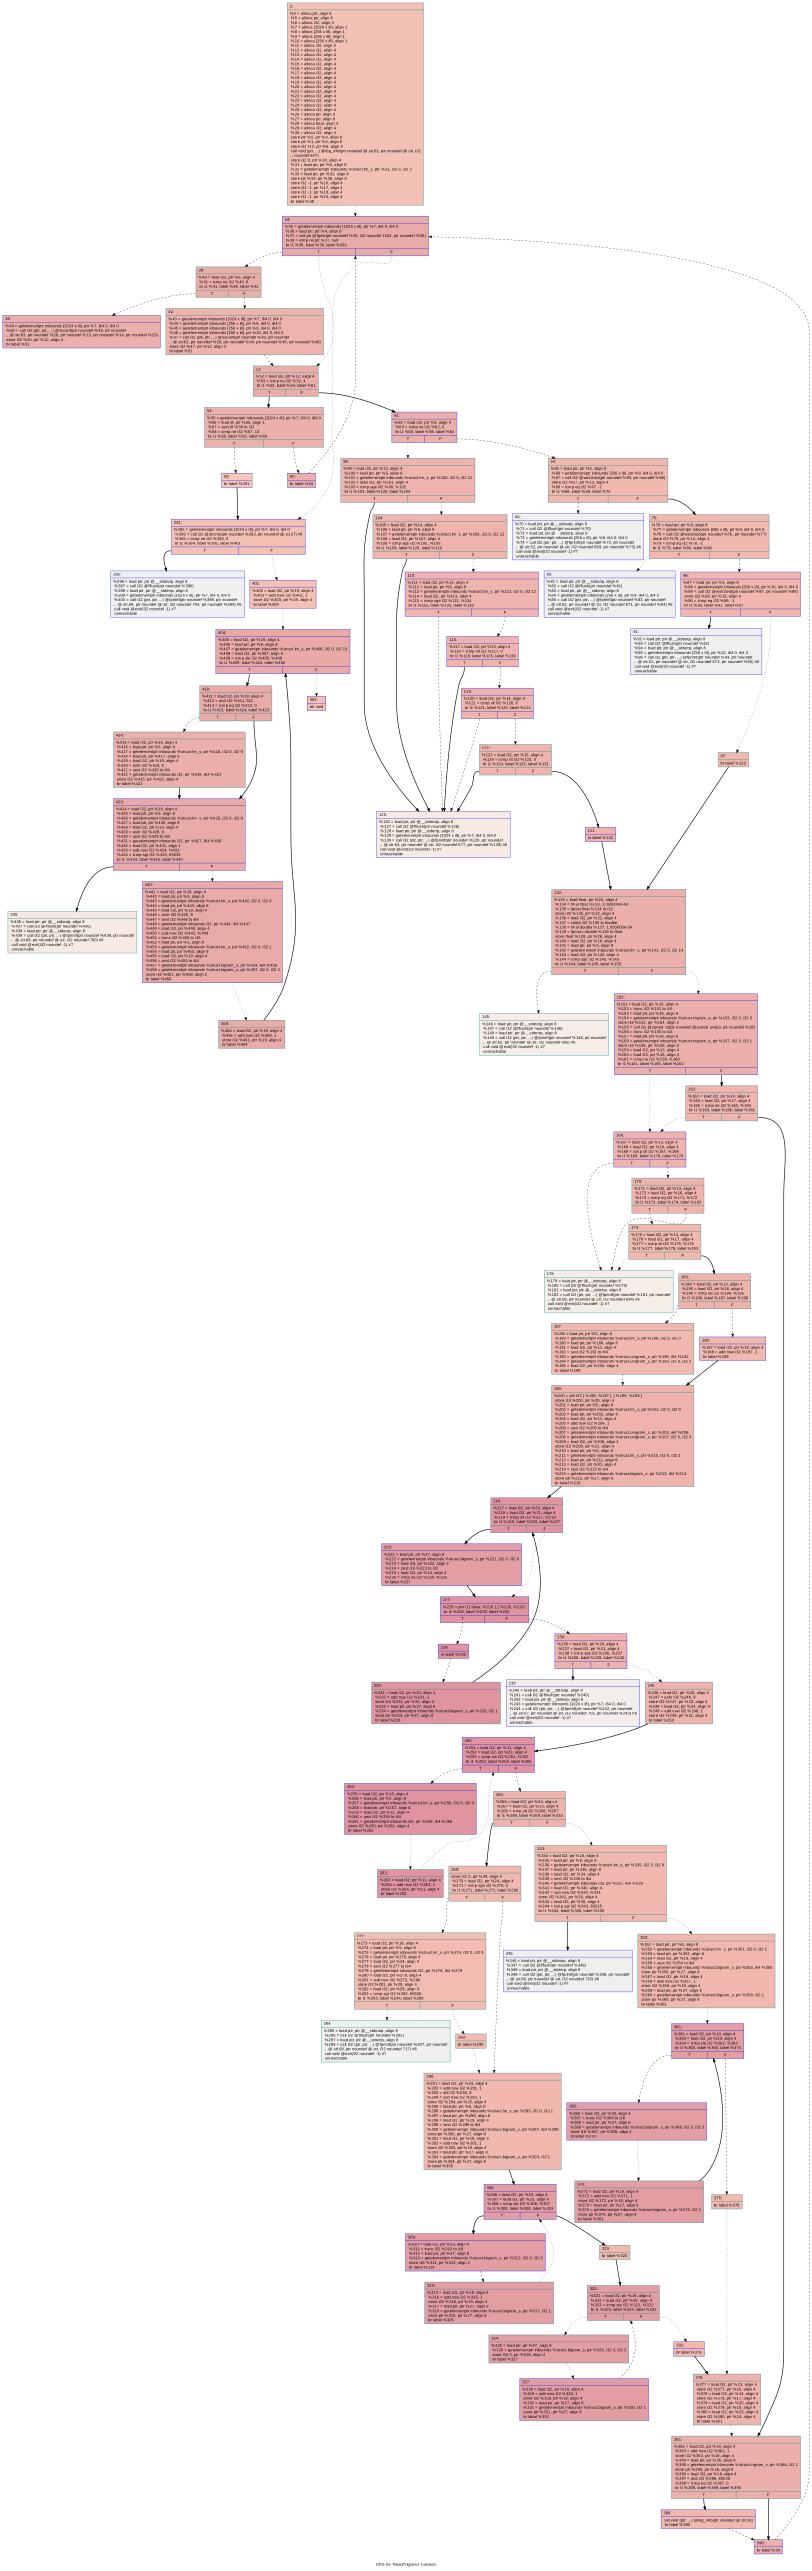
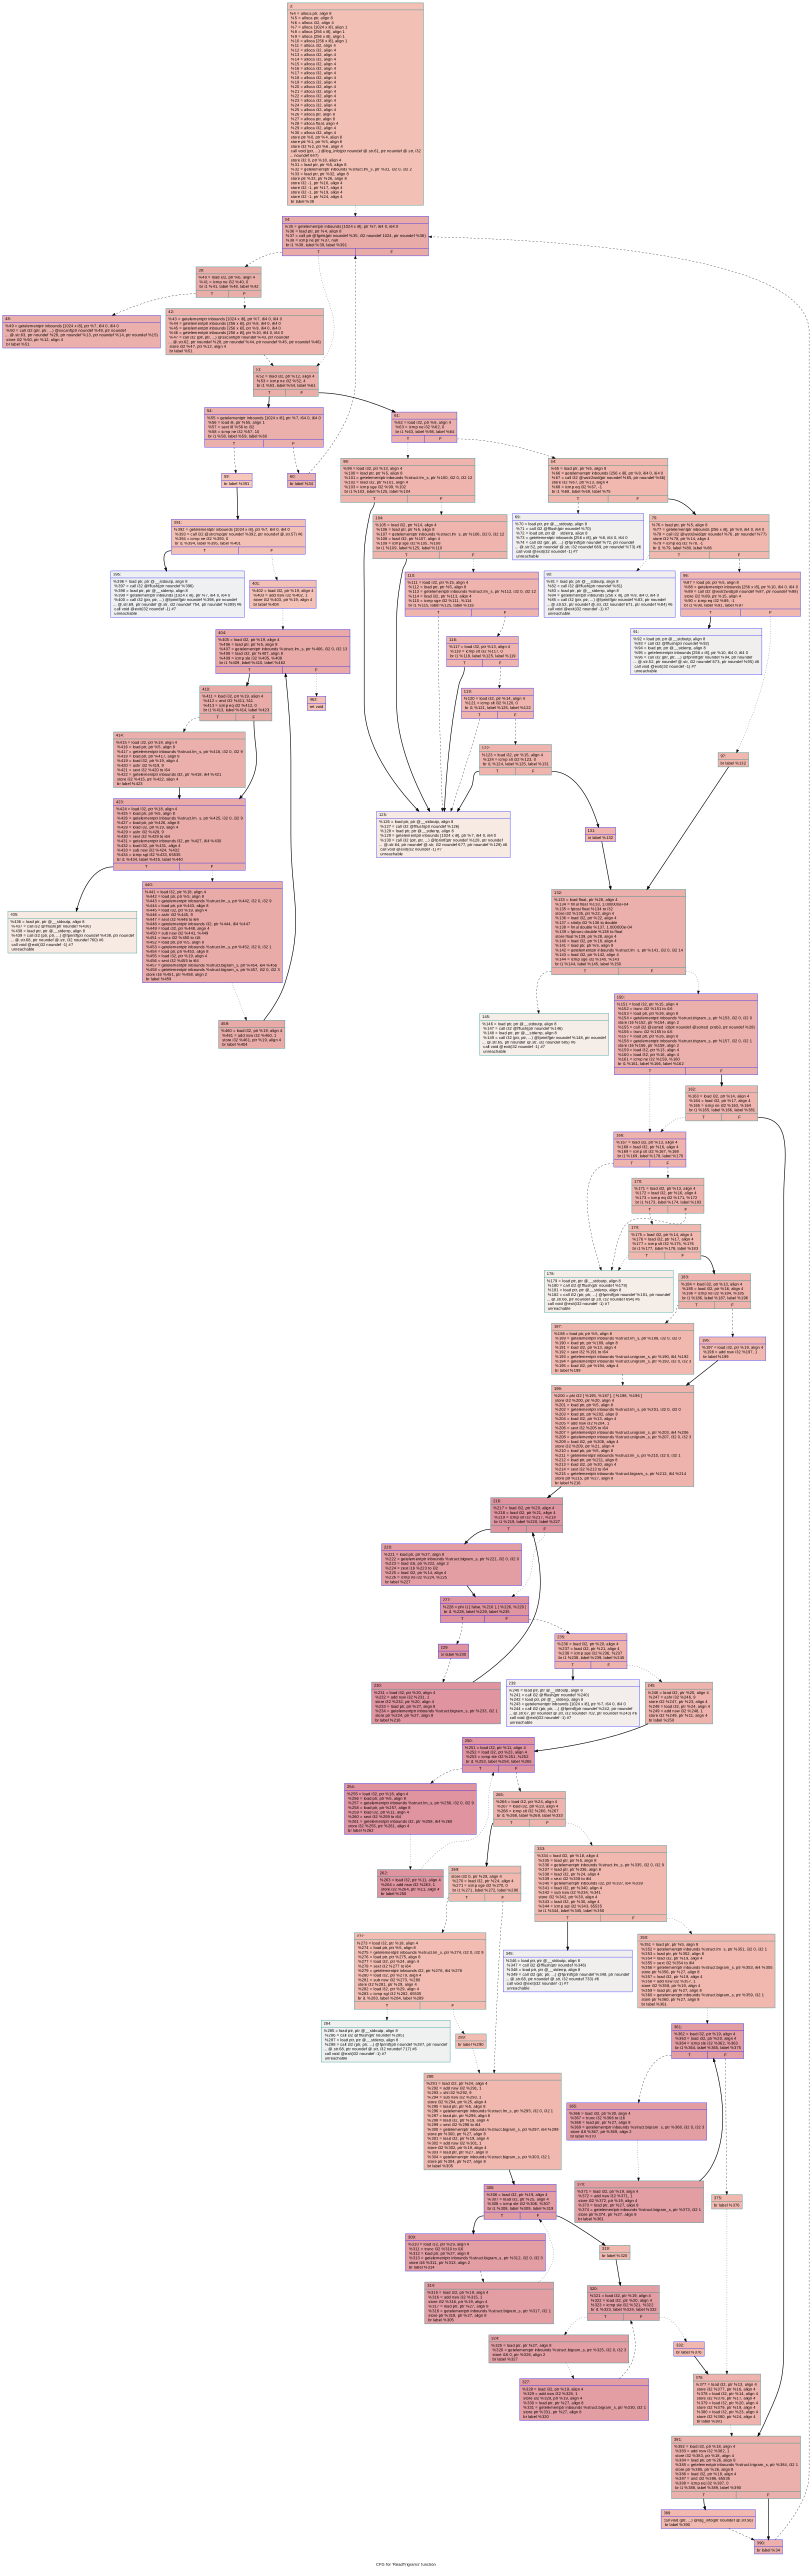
(332, 373) -> none
(264, 427) -> (264, 427)
